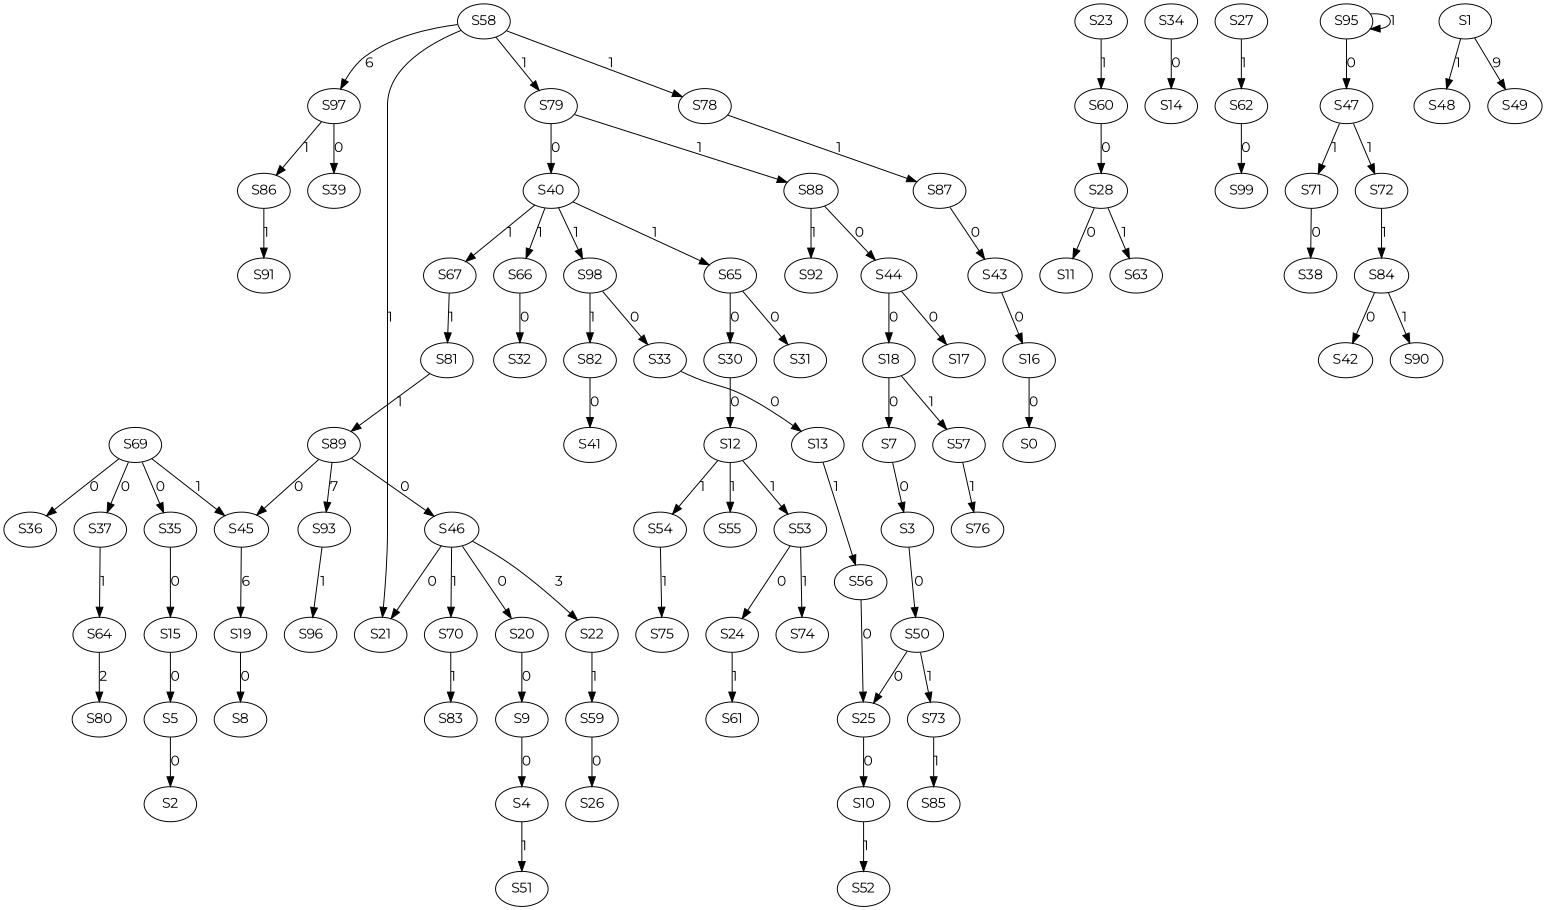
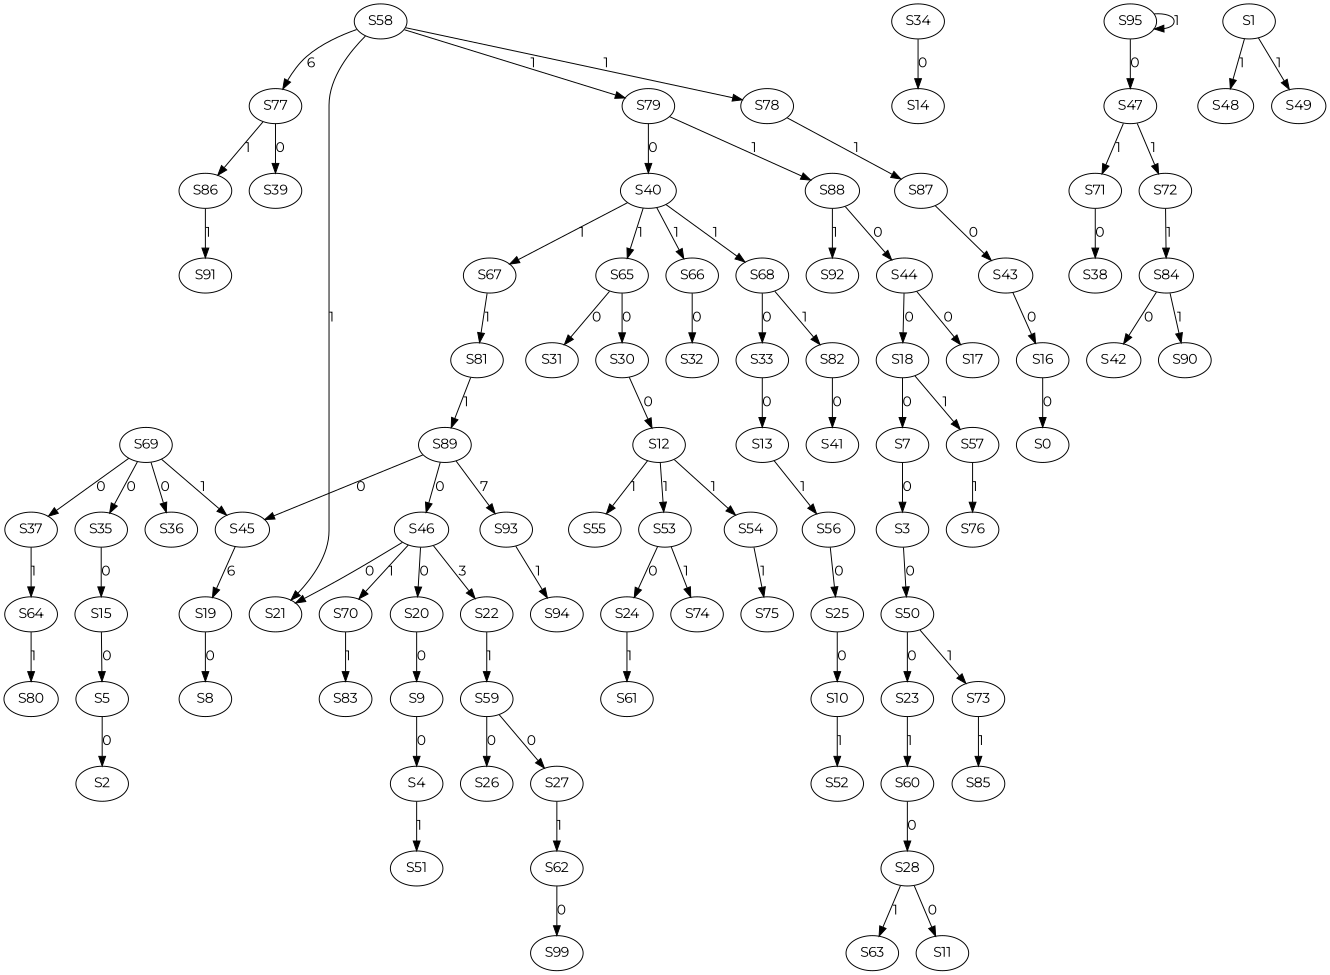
(1497, 64) -> (1279, 64)
(334, 106) -> (275, 106)
(590, 276) -> (762, 276)
(311, 635) -> (557, 614)
(893, 673) -> (907, 652)
(104, 677) -> (34, 657)
none -> (519, 738)
